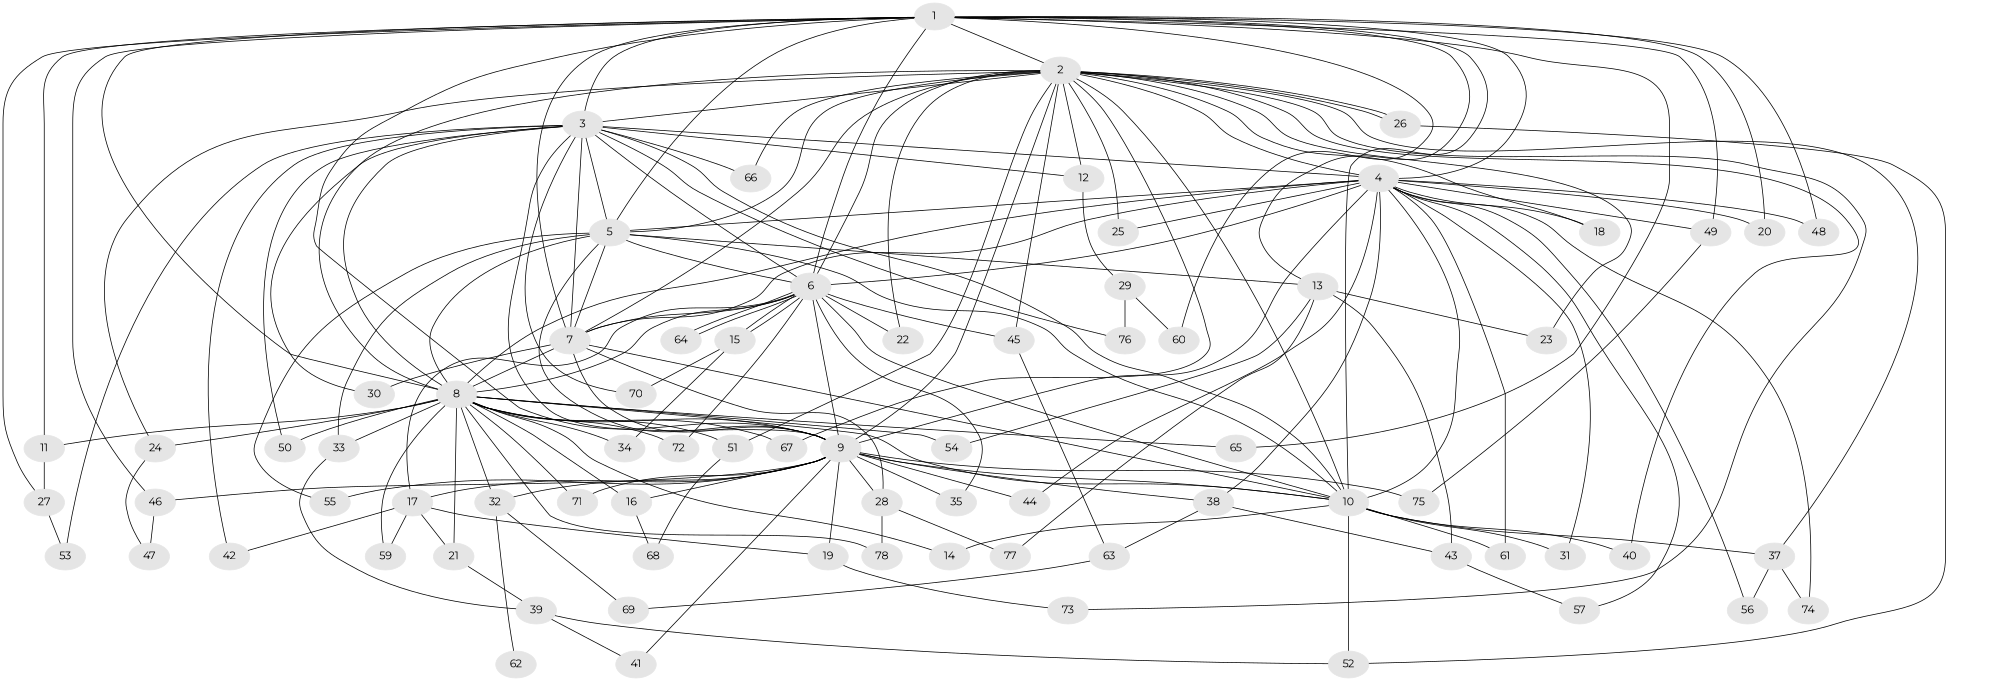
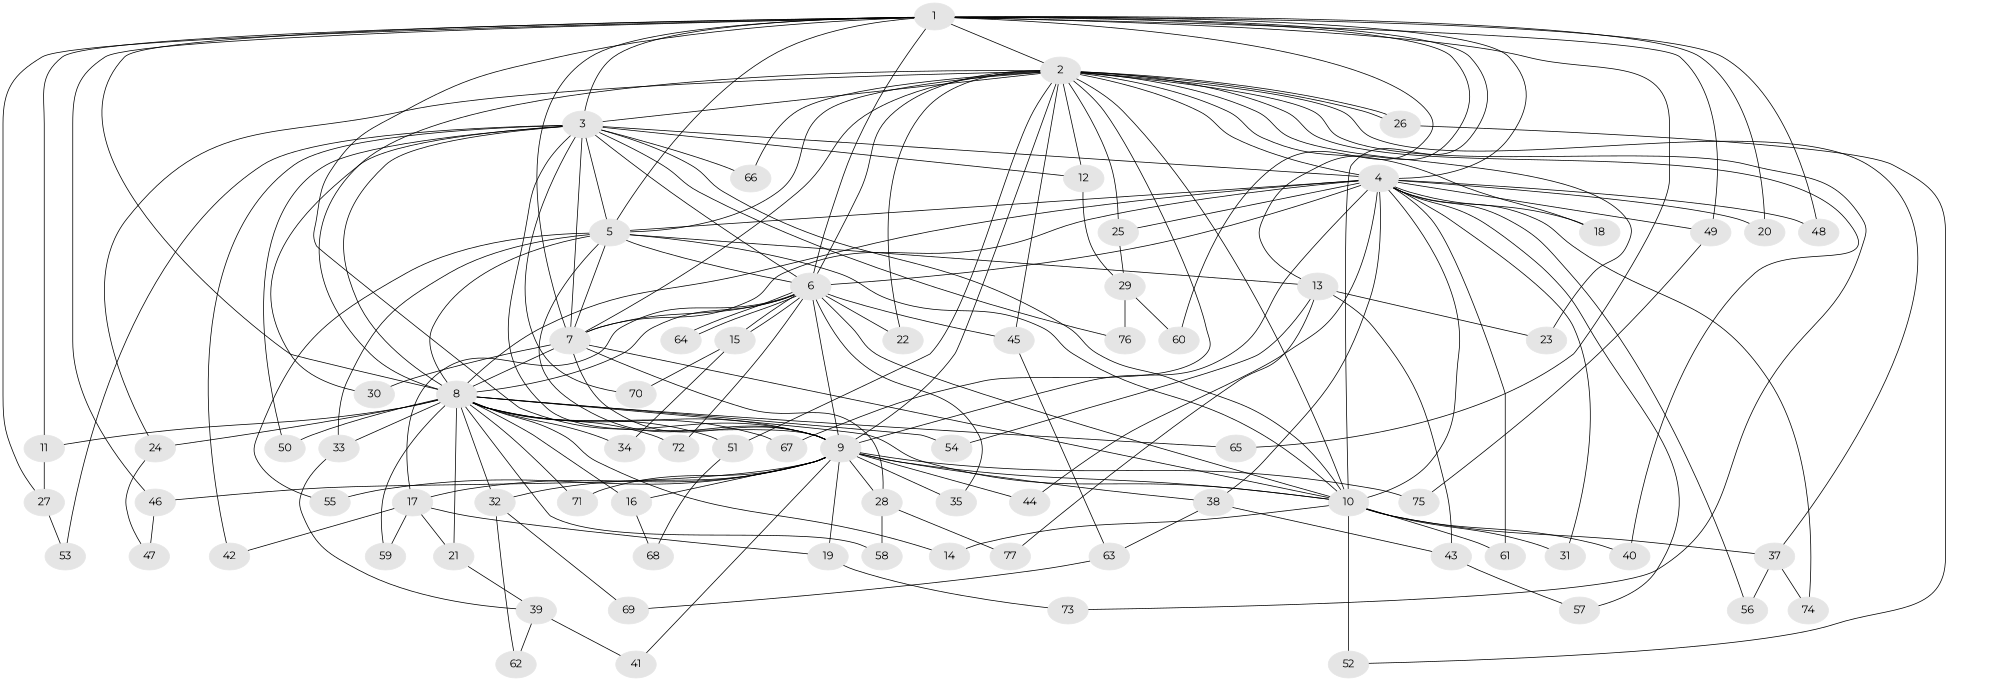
none -> (1122, 259)
(882, 556) -> (882, 556)
(941, 652) -> (526, 637)
